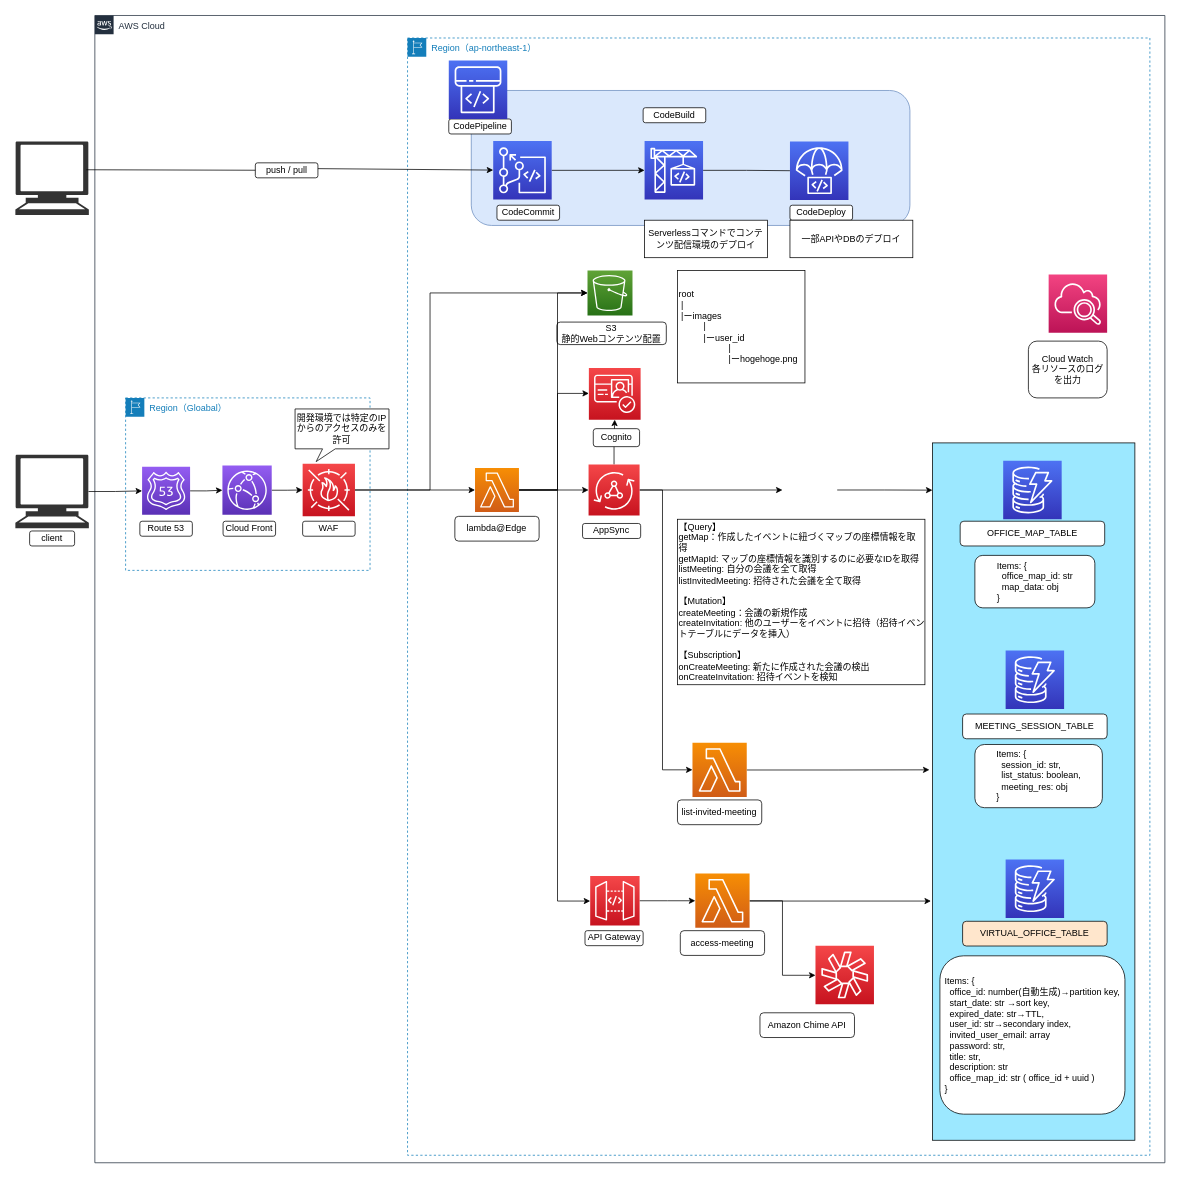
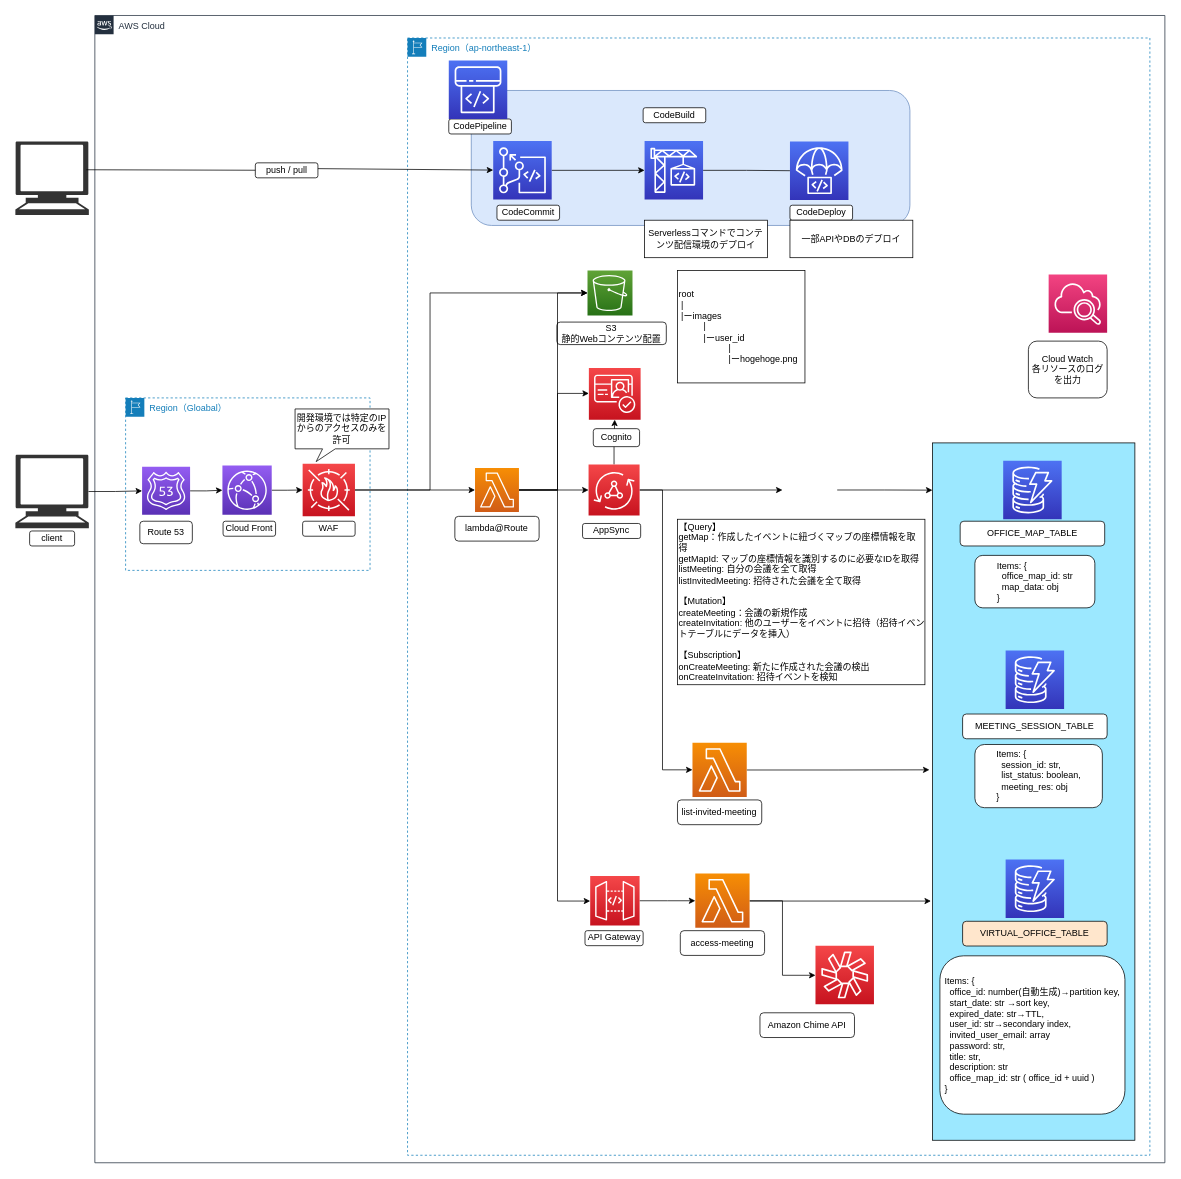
(497, 528) -> (497, 528)
(166, 529) -> (166, 532)
